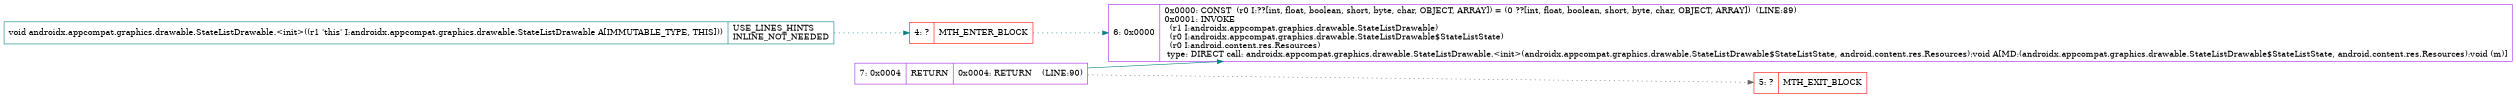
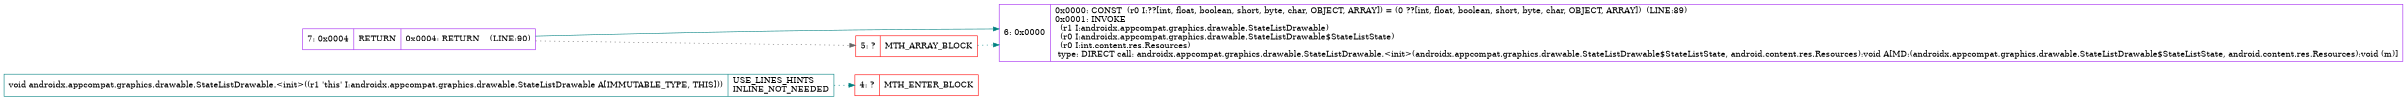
(1068, 33) -> (985, 45)
(1242, 46) -> (1123, 46)
(1823, 83) -> (929, 46)
